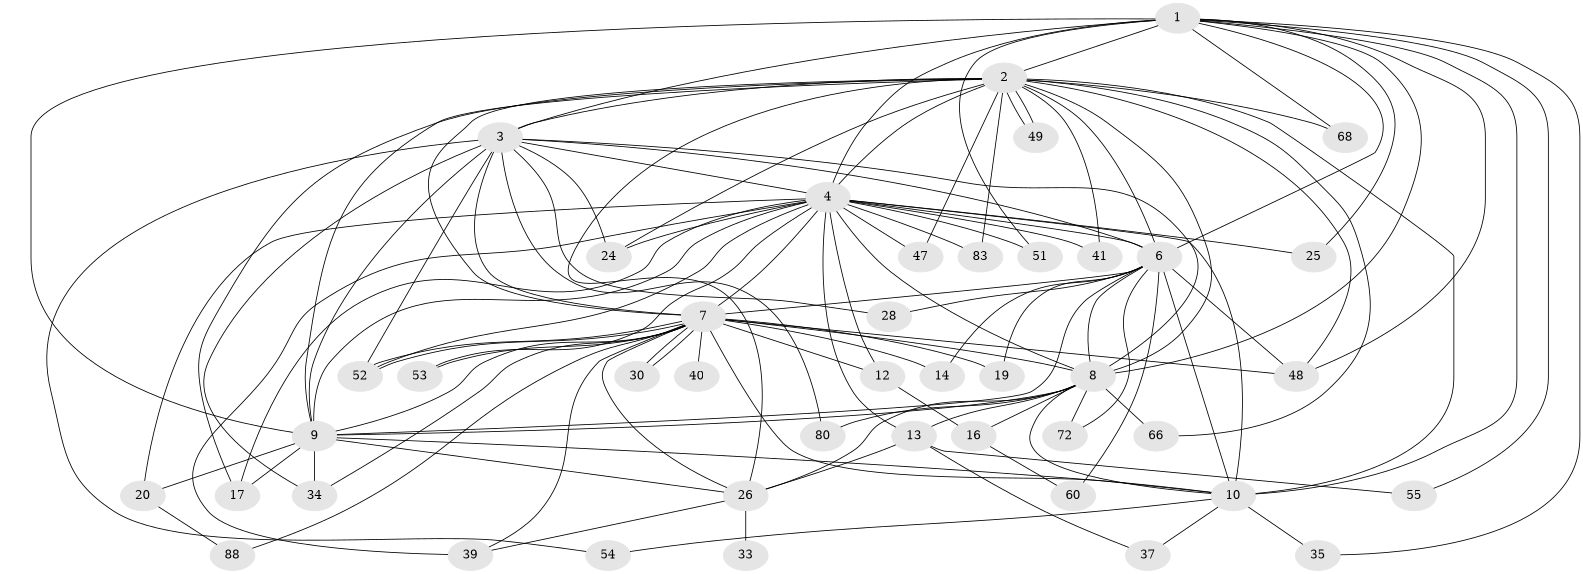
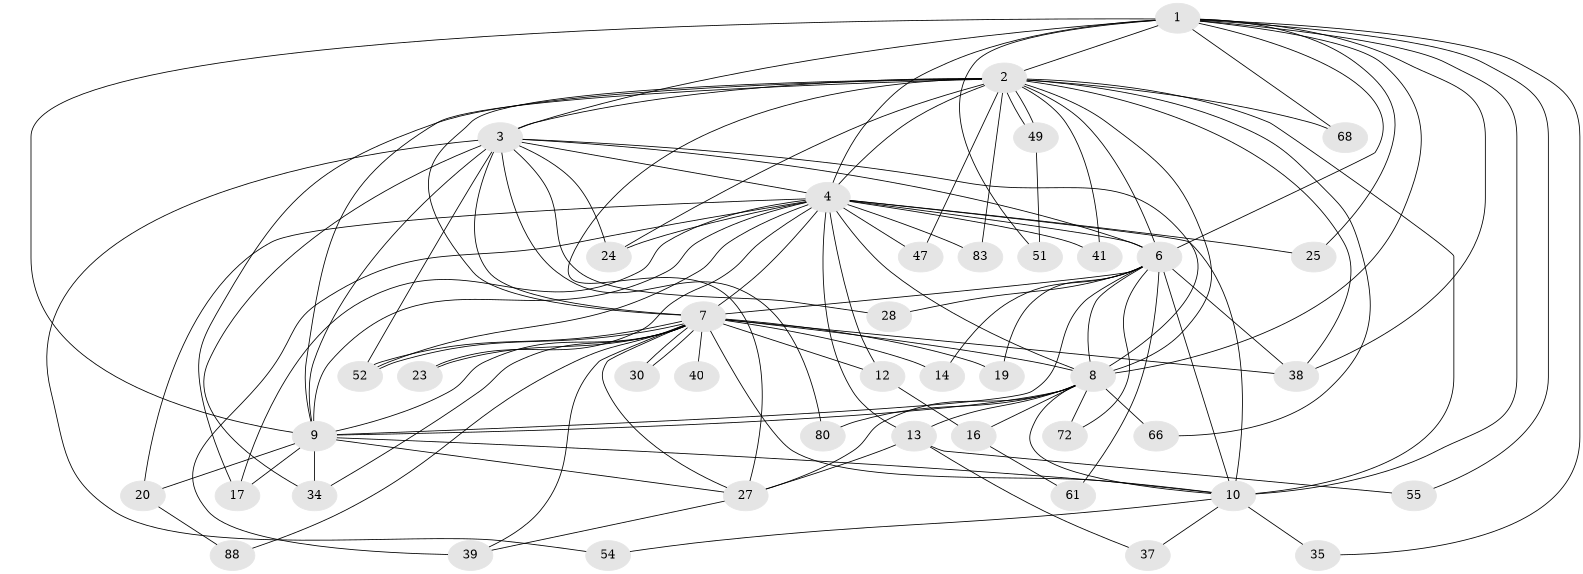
(946, 223) -> (1038, 197)
(420, 376) -> (420, 376)
(1296, 376) -> (1296, 376)
(746, 496) -> (746, 496)
(1073, 496) -> (1073, 496)
(746, 556) -> none
